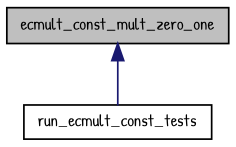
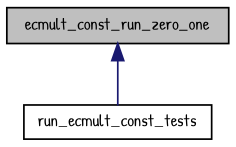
(118, 26) -> (118, 26)
